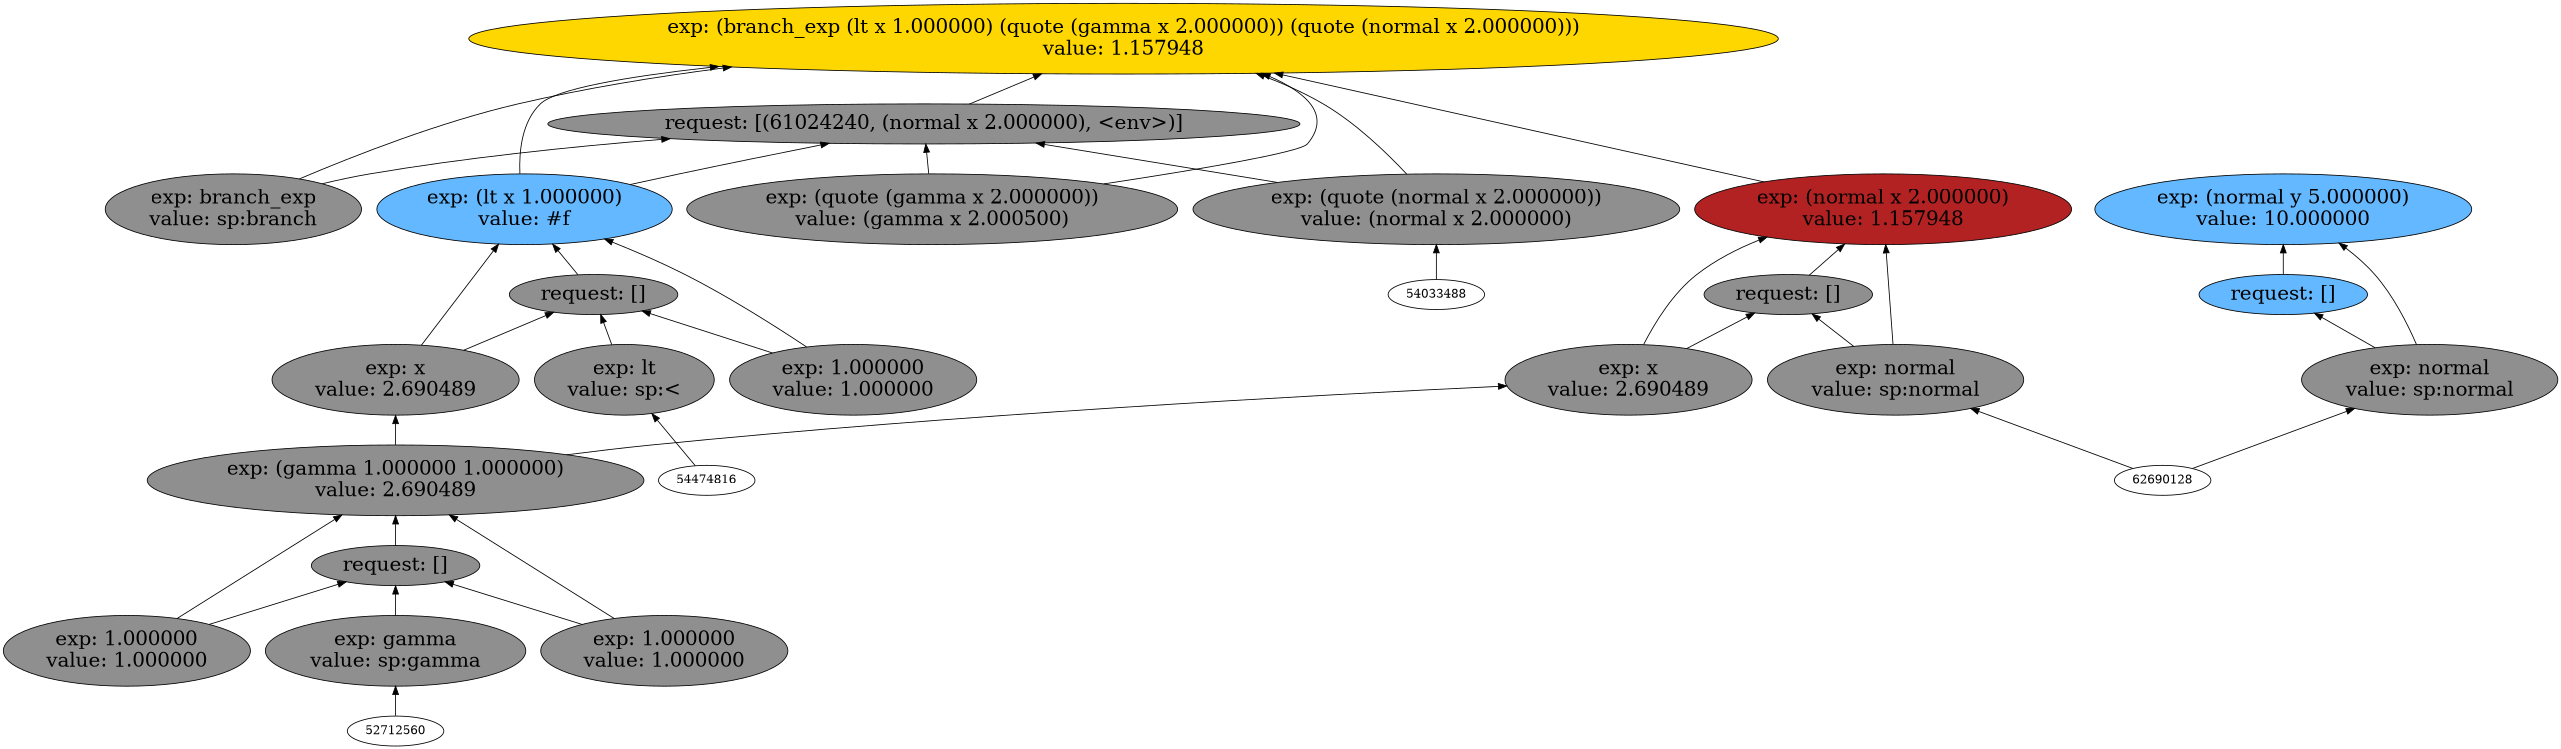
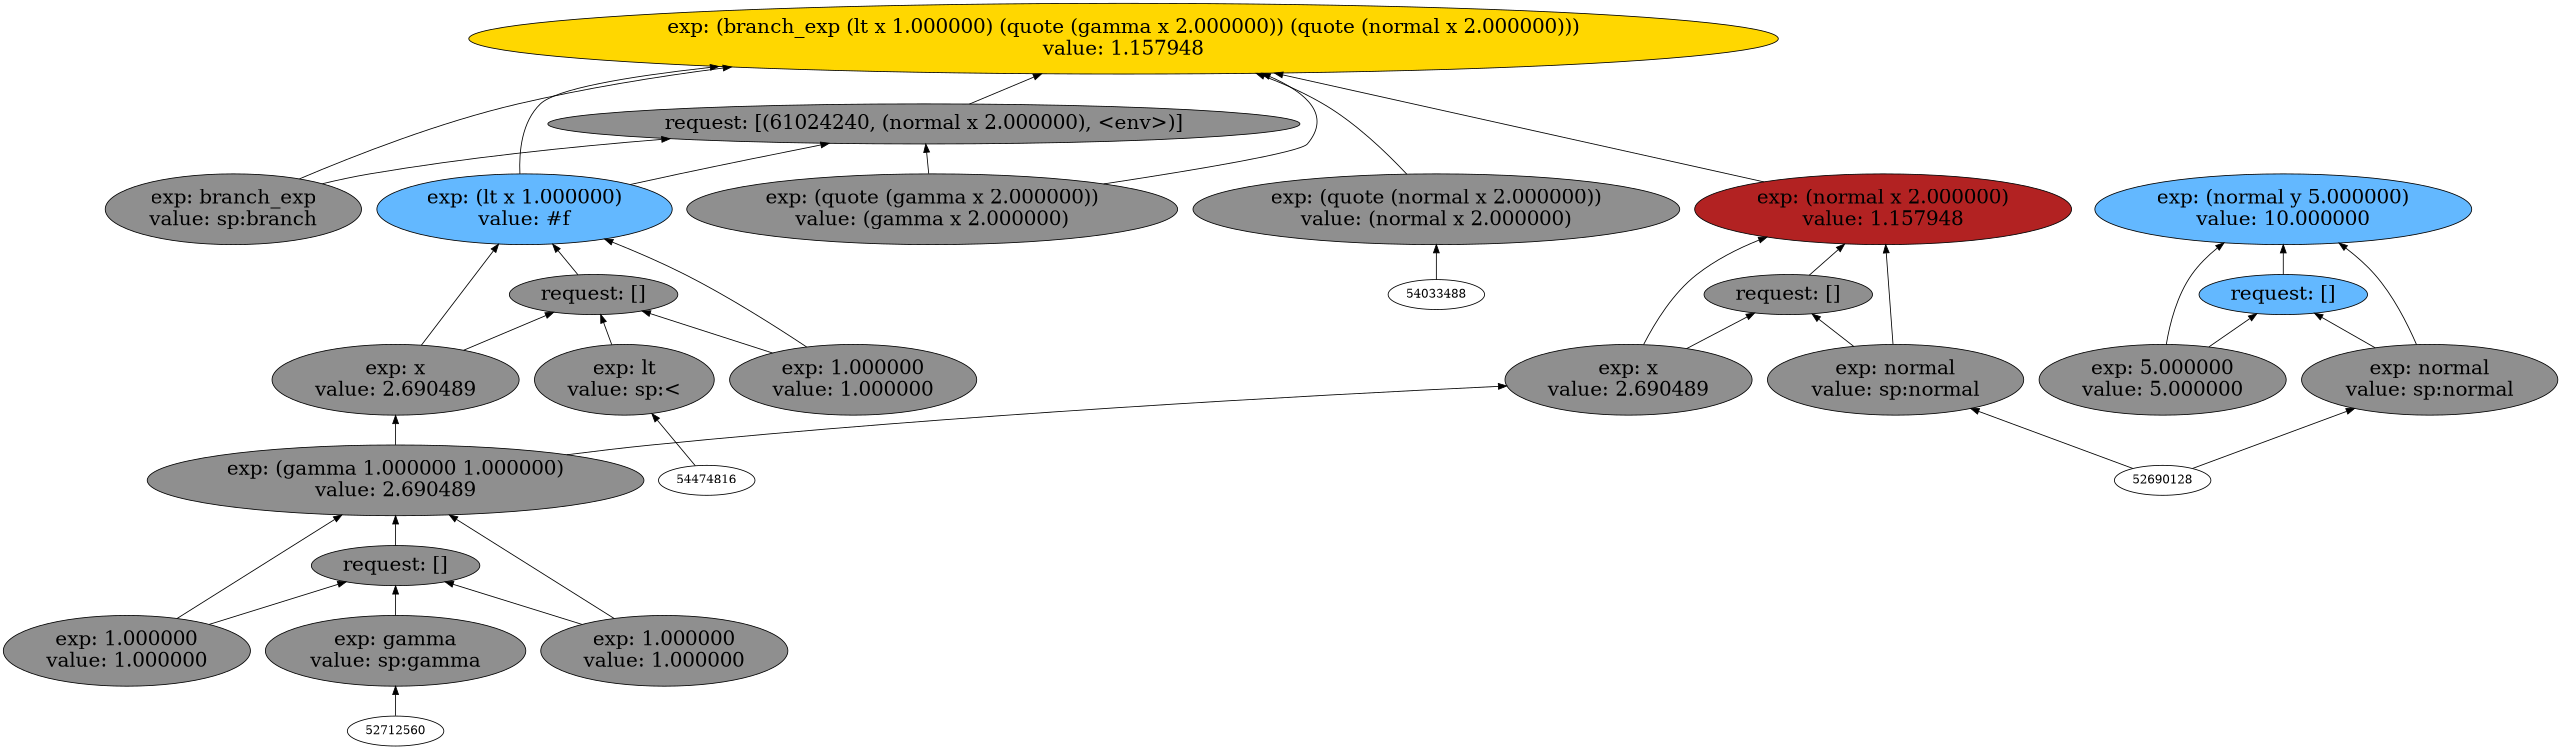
(1161, 163) -> none
(932, 209) -> (932, 209)
none -> (2163, 380)
(2163, 480) -> (2163, 480)
